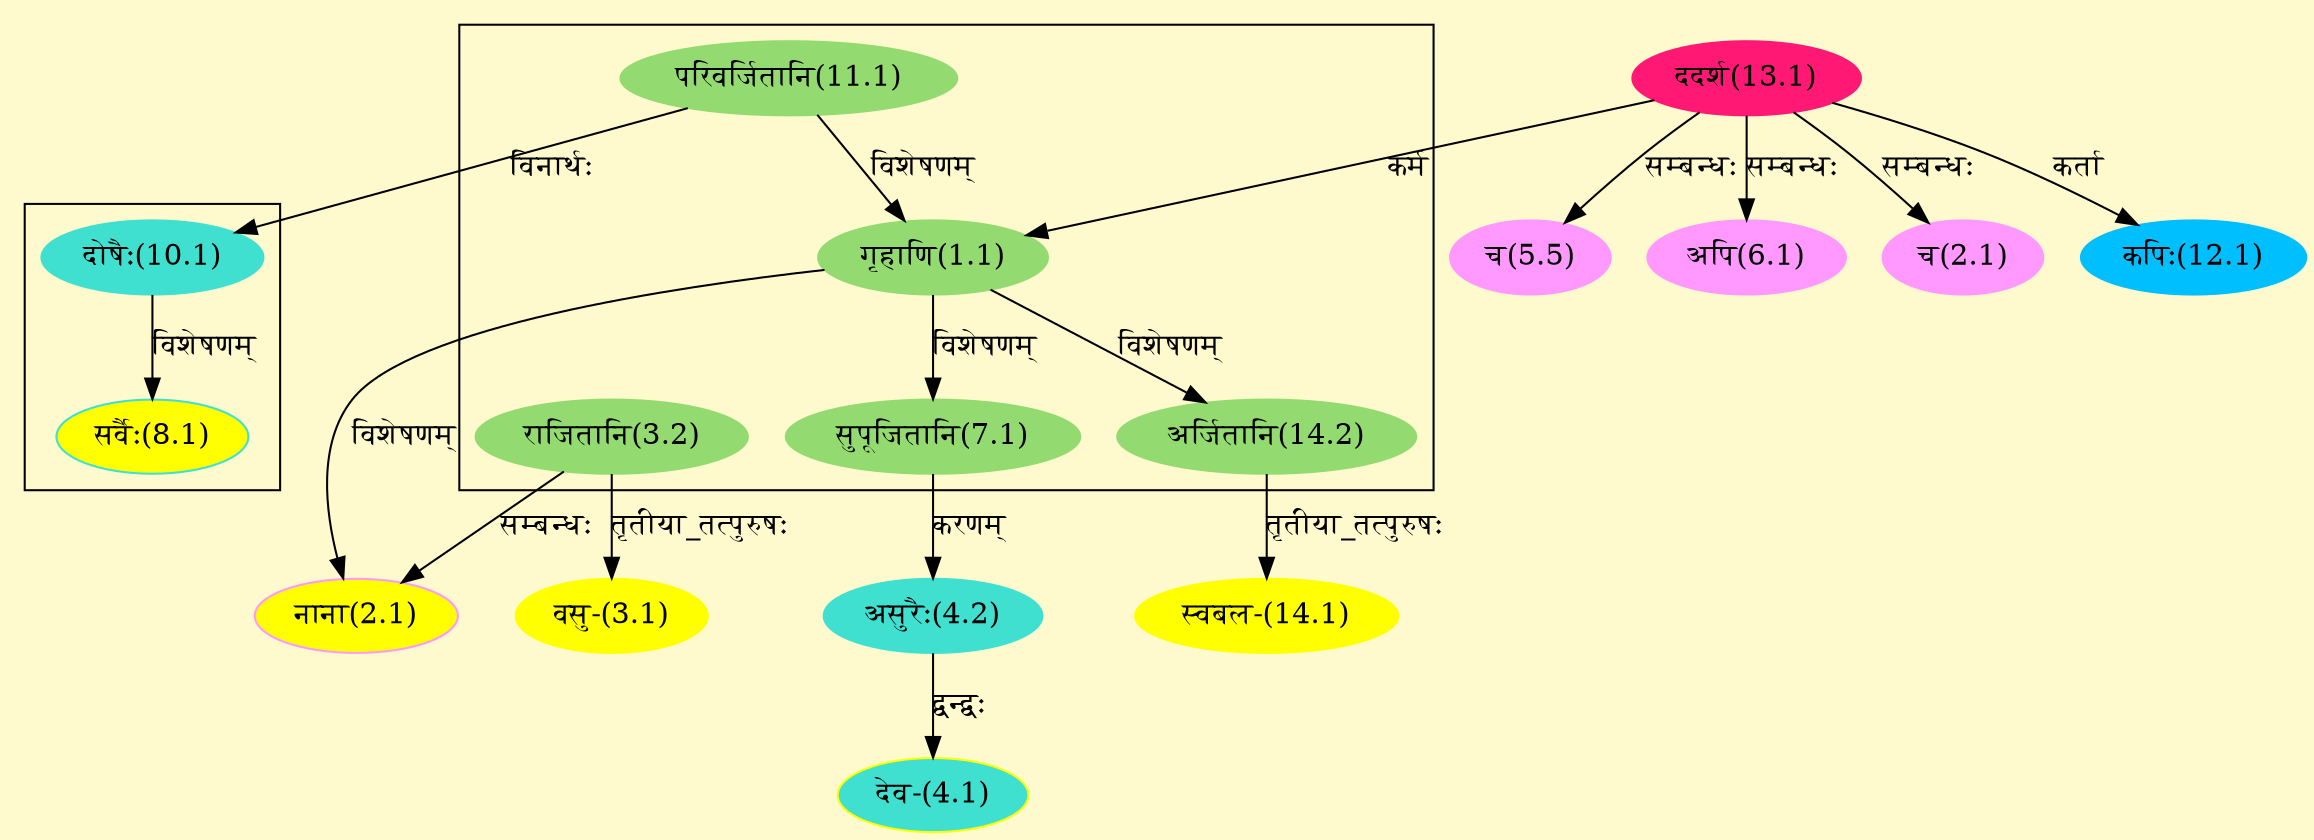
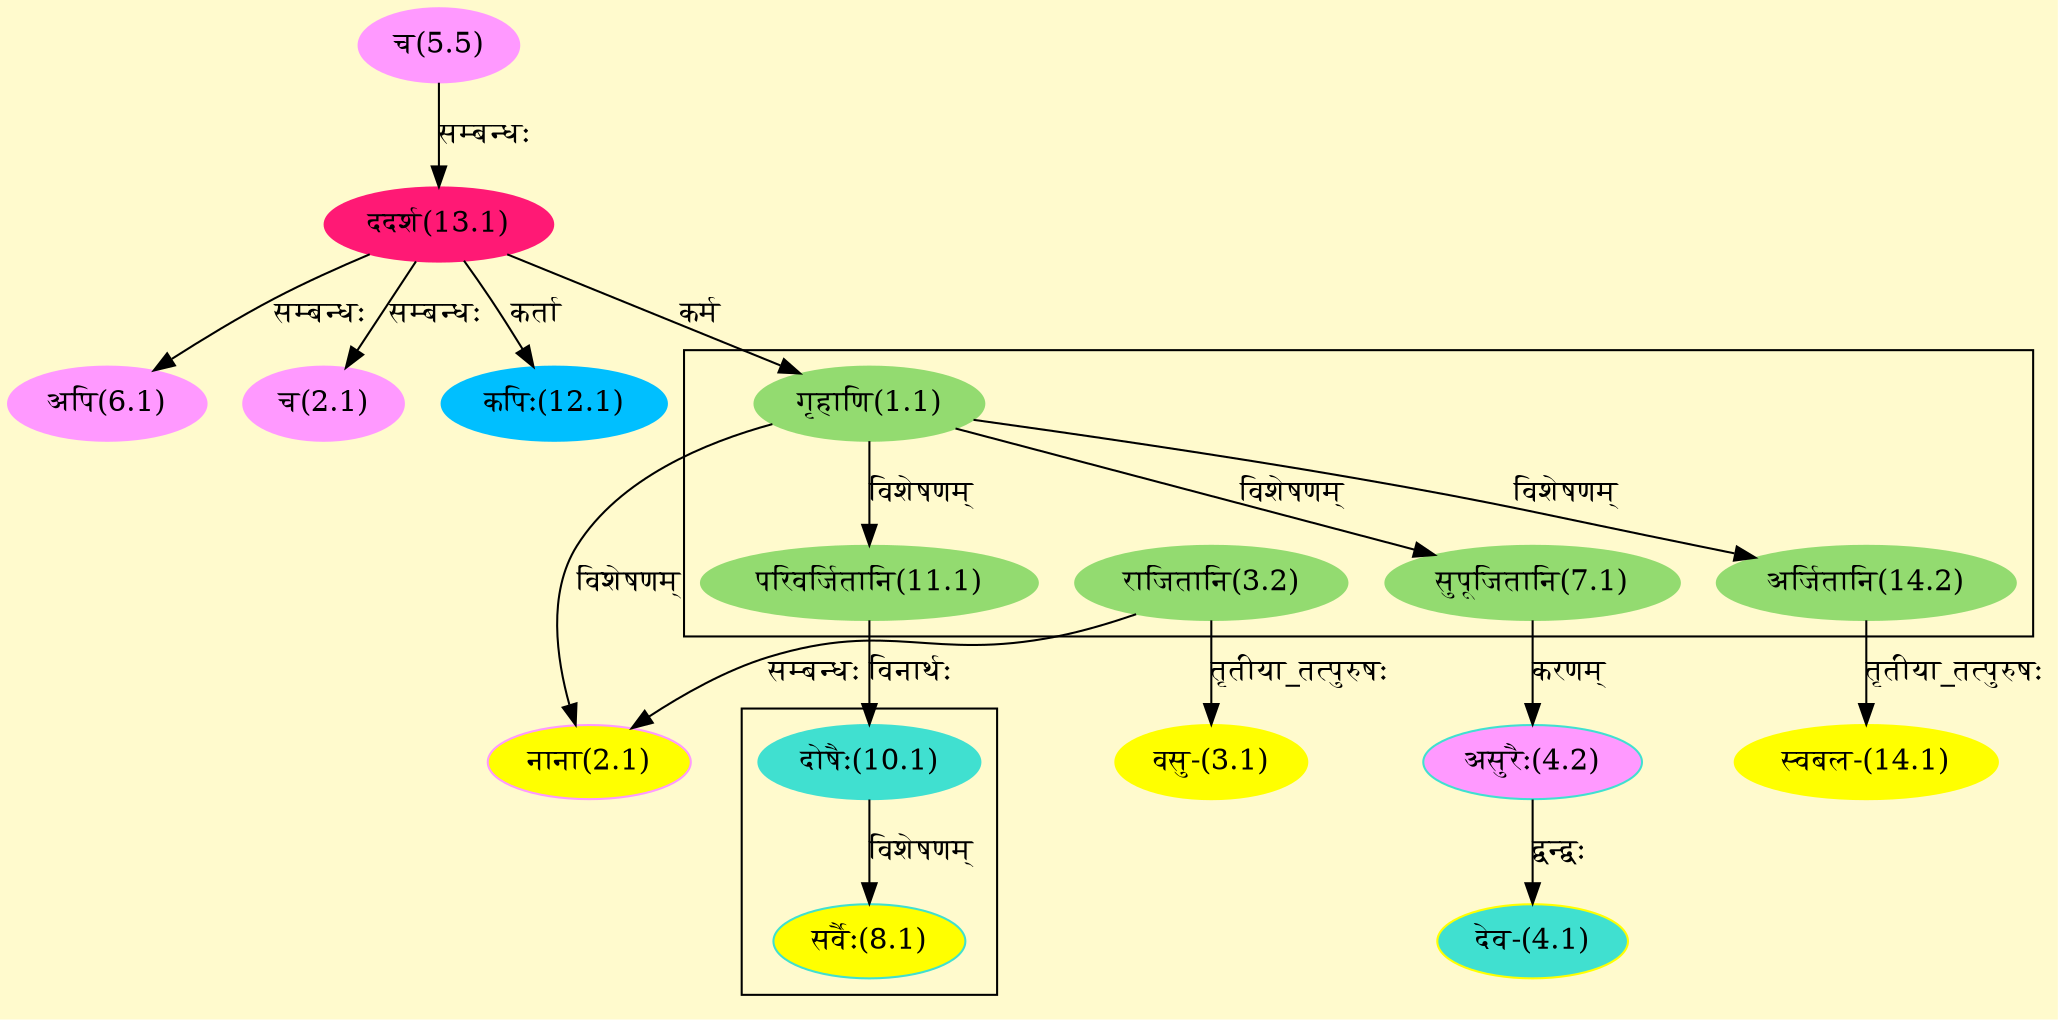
(1638, 158) -> (439, 125)
(854, 160) -> (869, 483)
(933, 616) -> (1533, 762)
